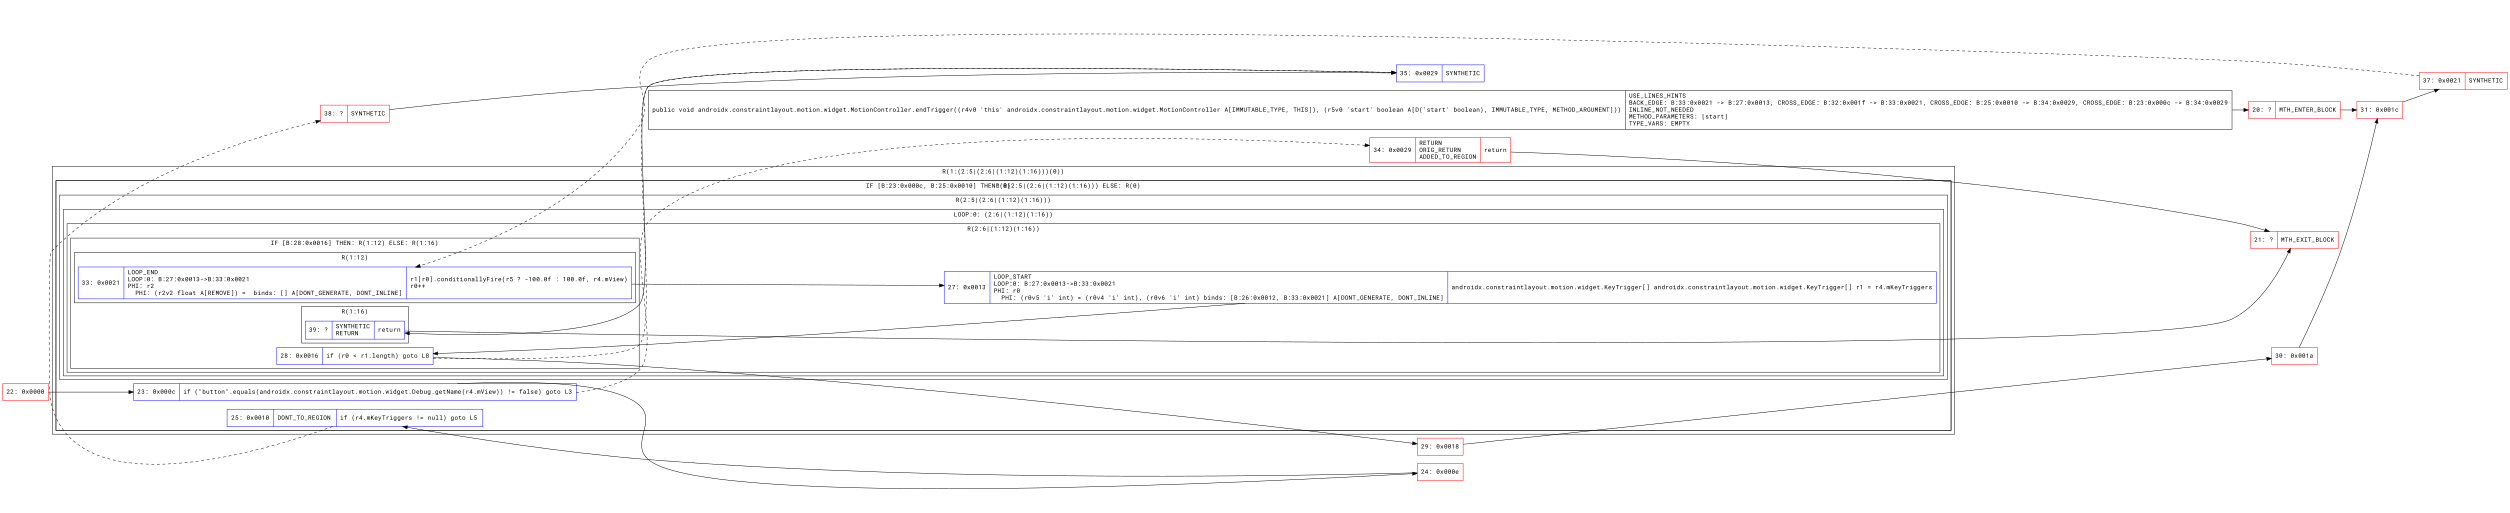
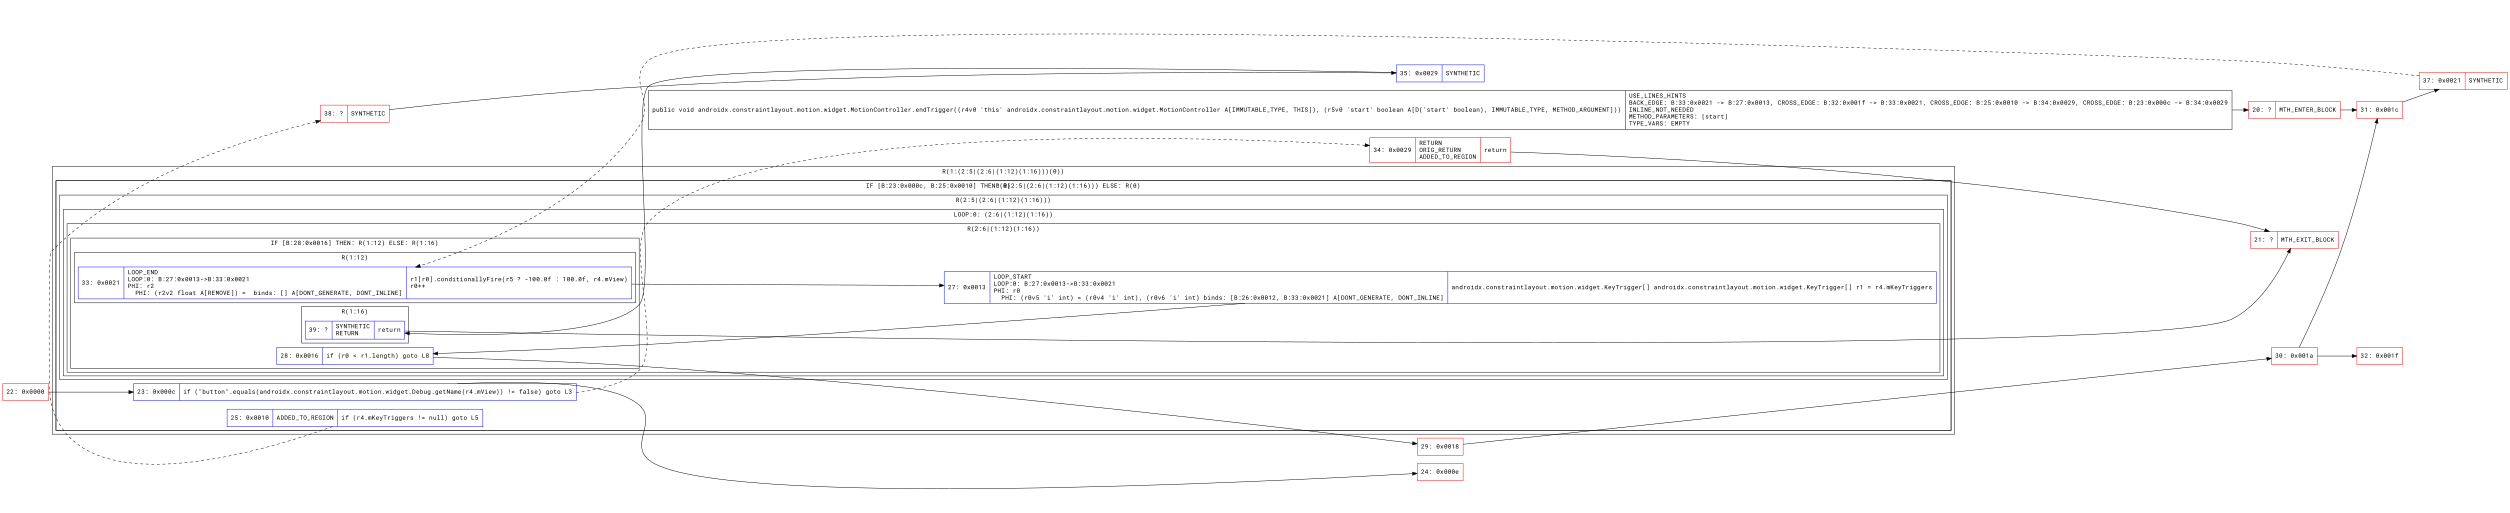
(785, 72) -> none
none -> (2380, 356)
(304, 418) -> (305, 418)
(911, 473) -> none
